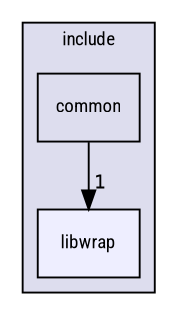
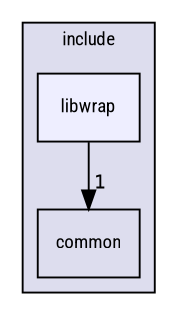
(89, 166) -> (89, 166)
